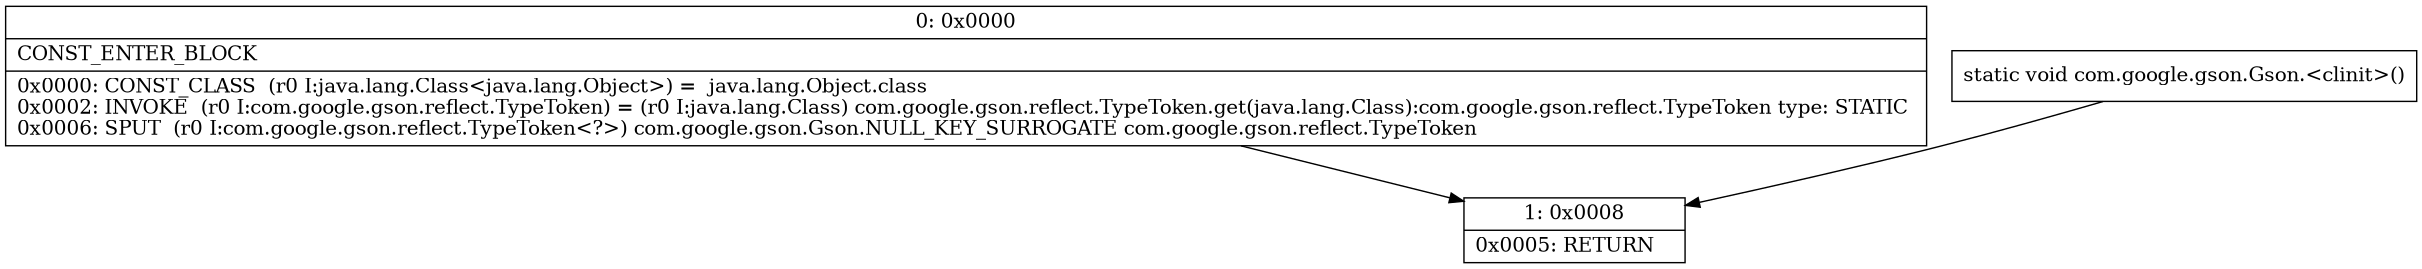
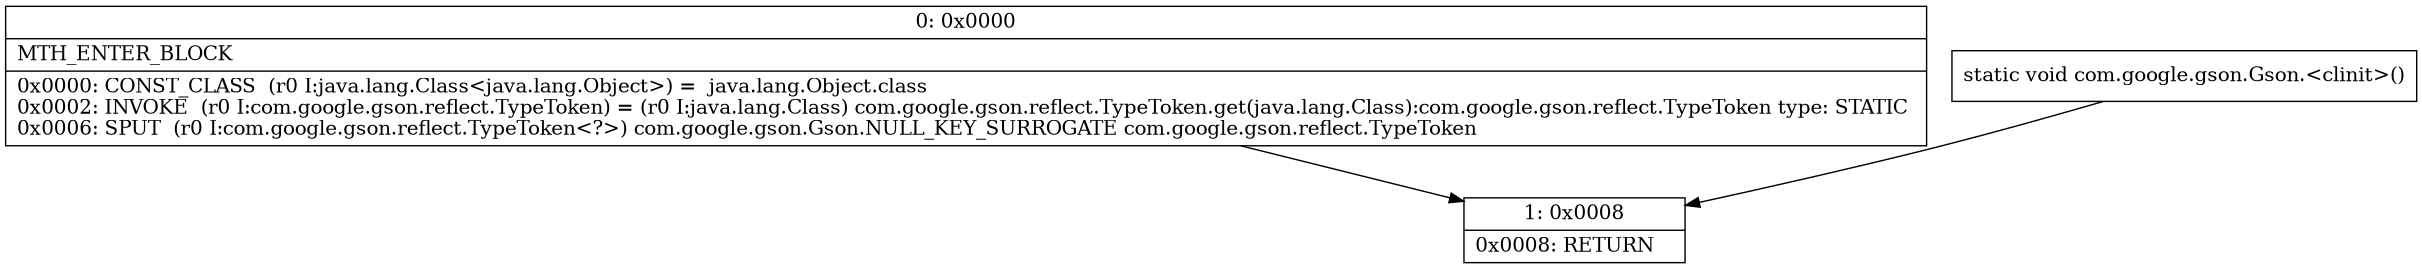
(137, 54) -> (125, 54)
(1575, 246) -> (1575, 246)
